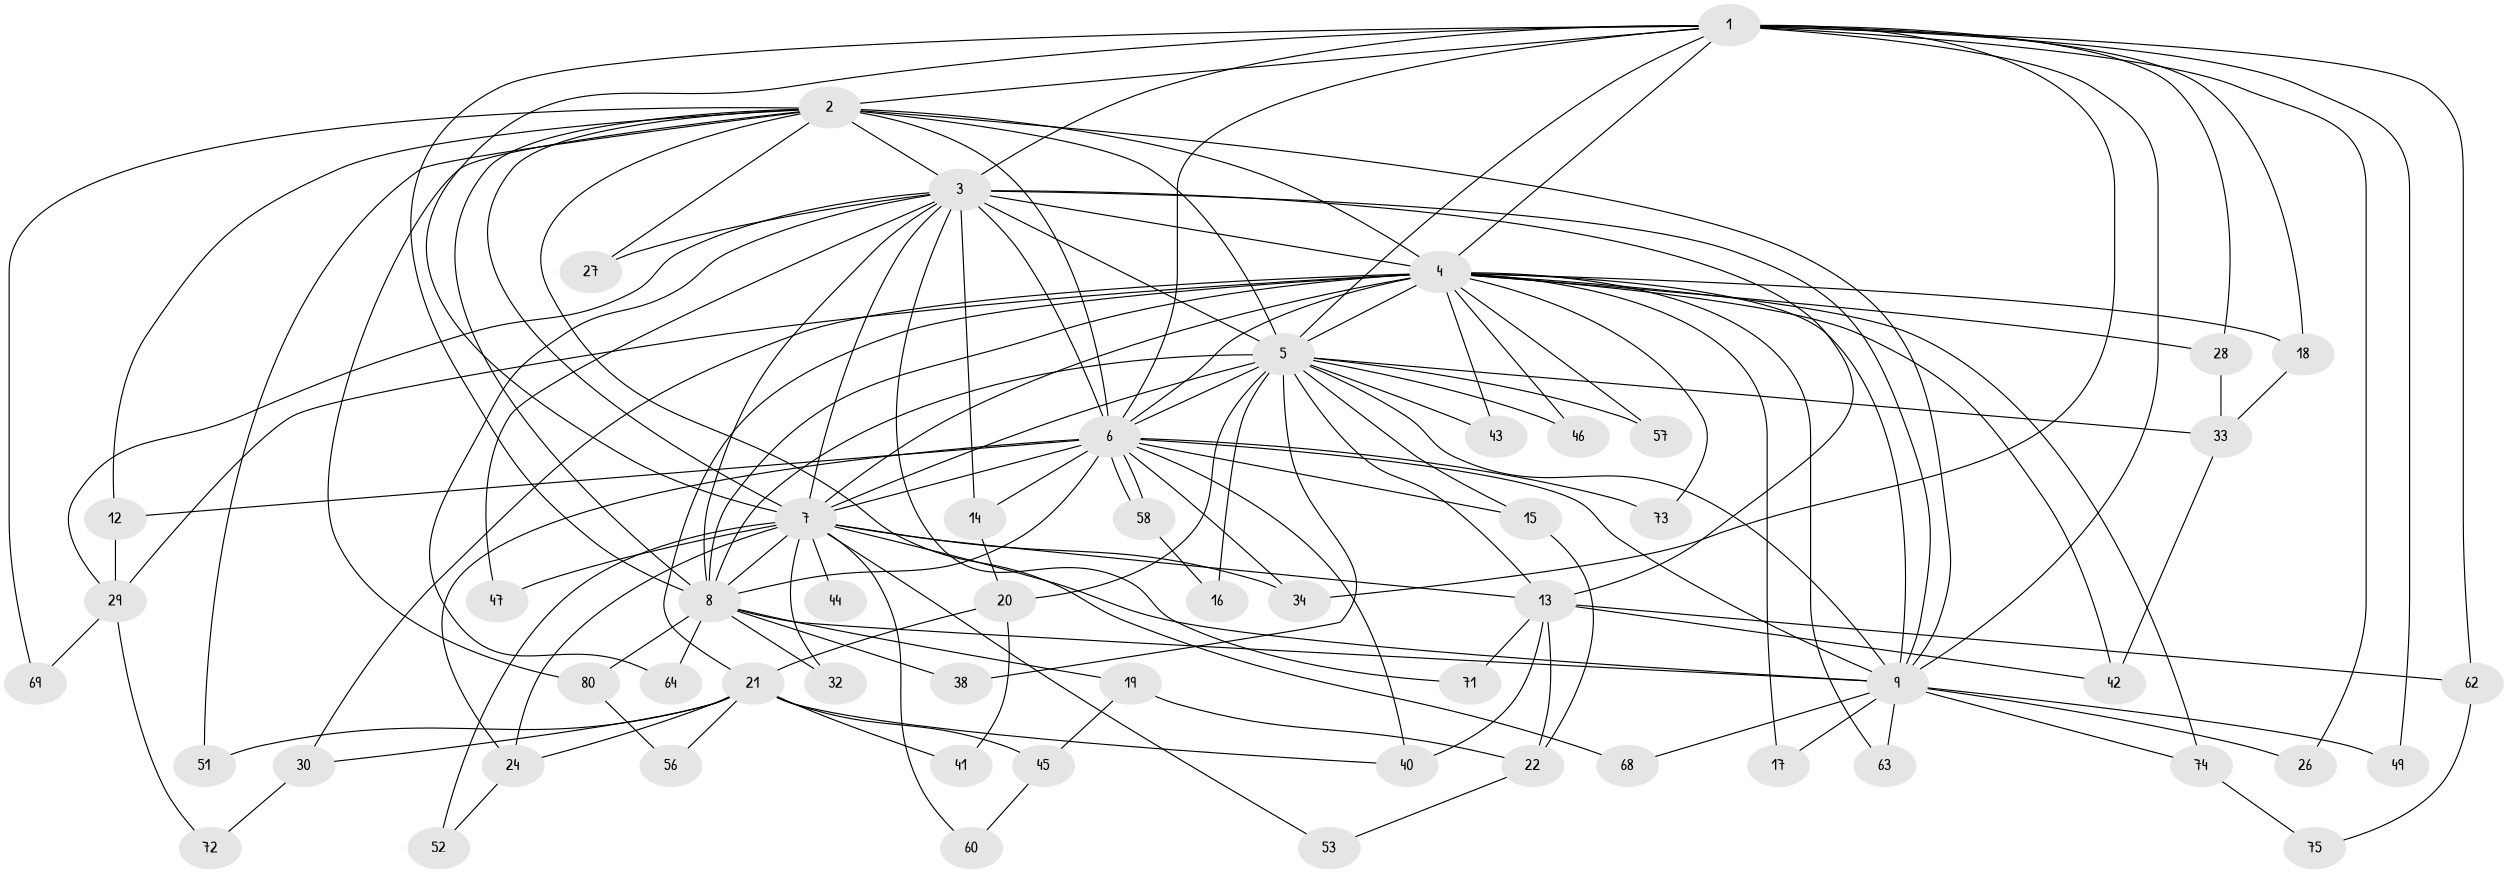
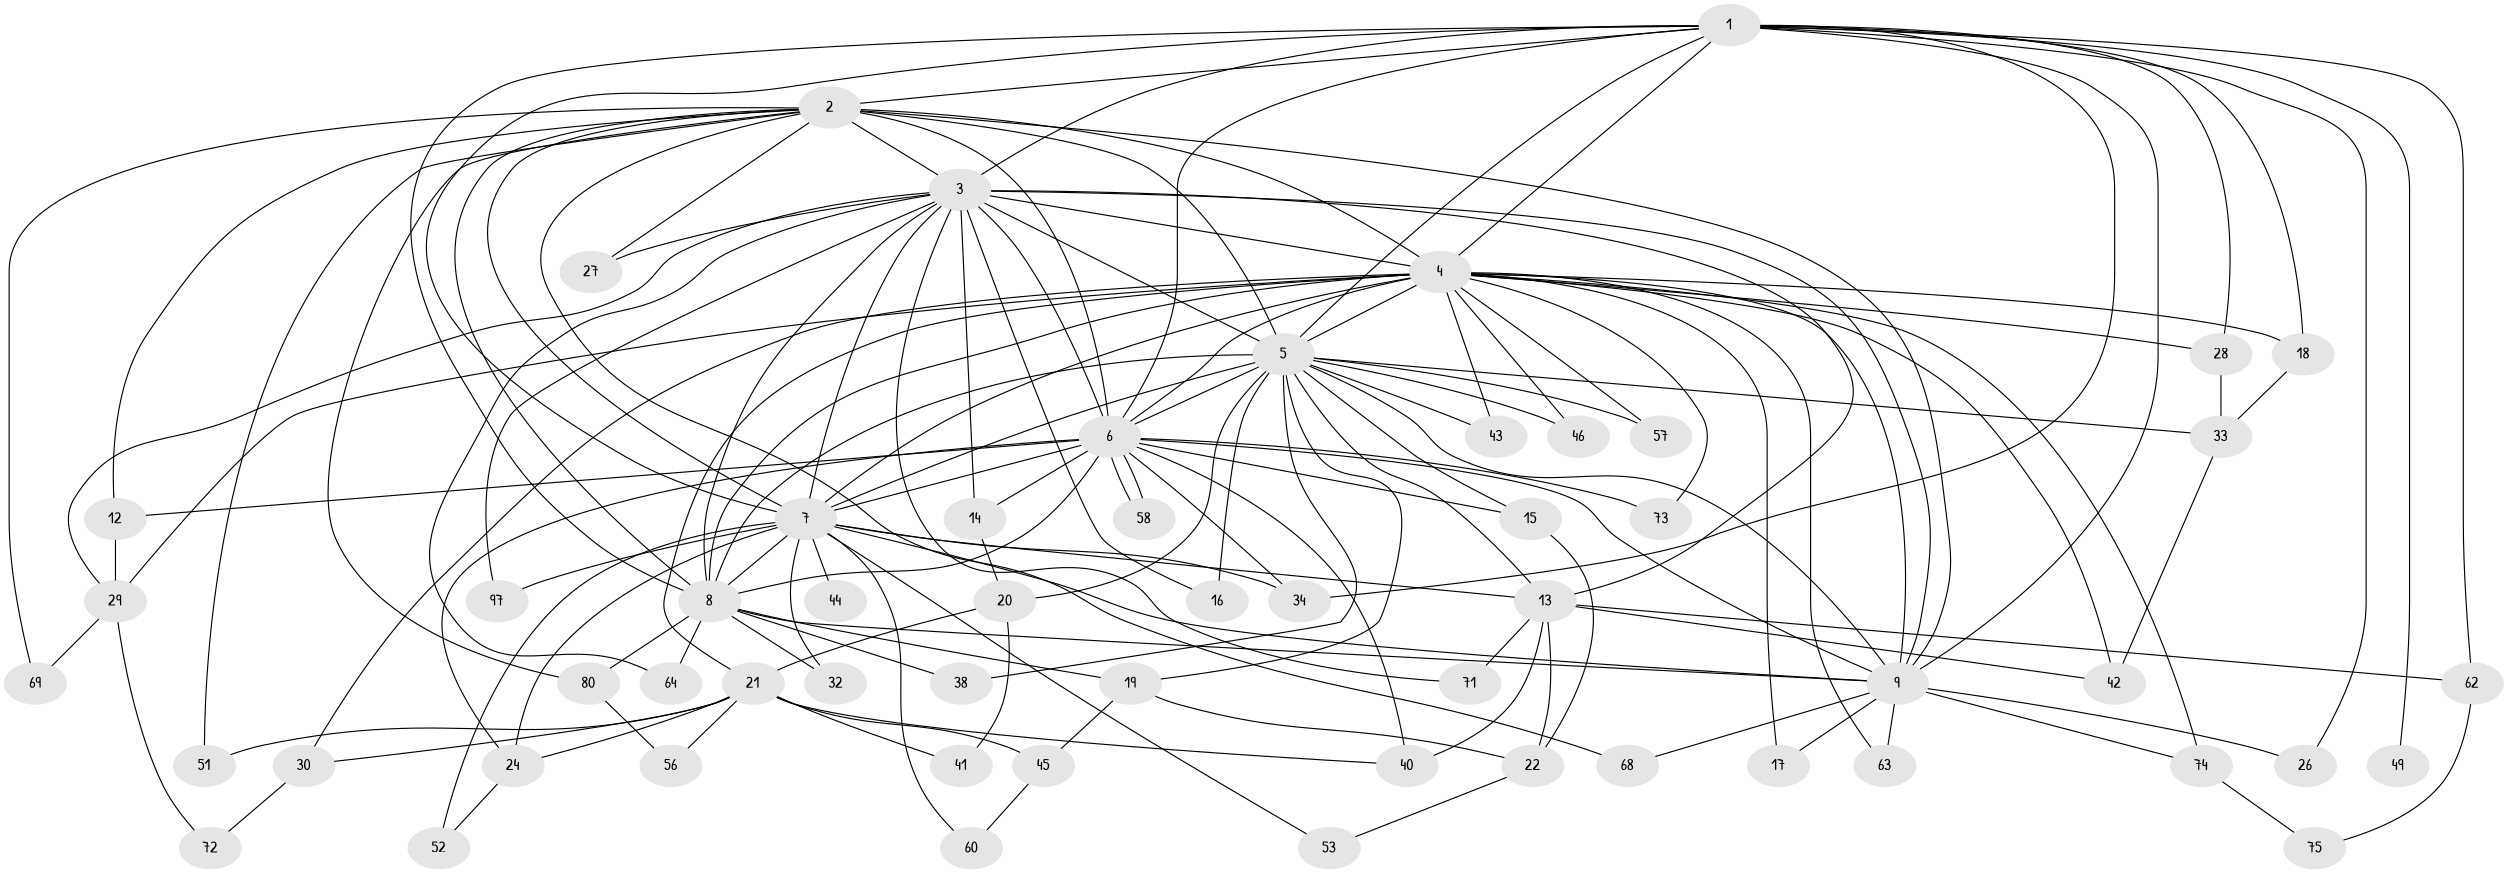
(1181, 560) -> (1045, 414)
none -> (1395, 571)
(497, 601) -> (497, 601)
(2151, 714) -> none
